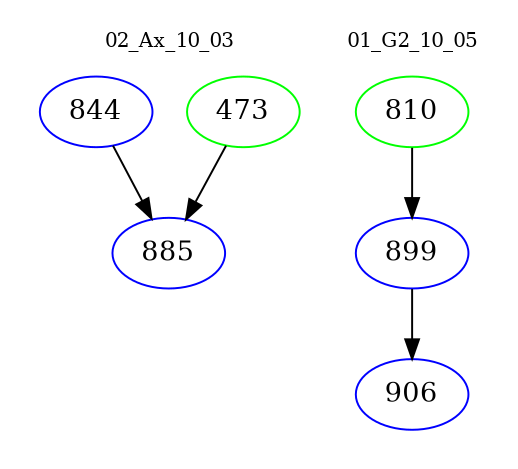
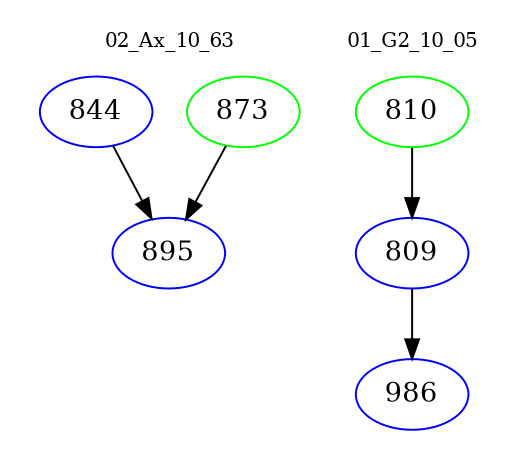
(170, 42) -> (170, 42)
(243, 112) -> (243, 112)
(169, 253) -> (169, 253)
(412, 253) -> (412, 253)
(412, 394) -> (412, 394)
